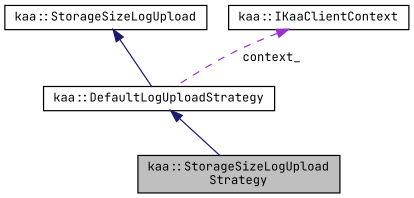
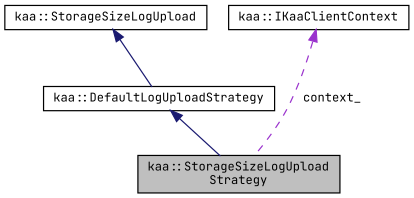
(224, 57) -> (290, 102)
